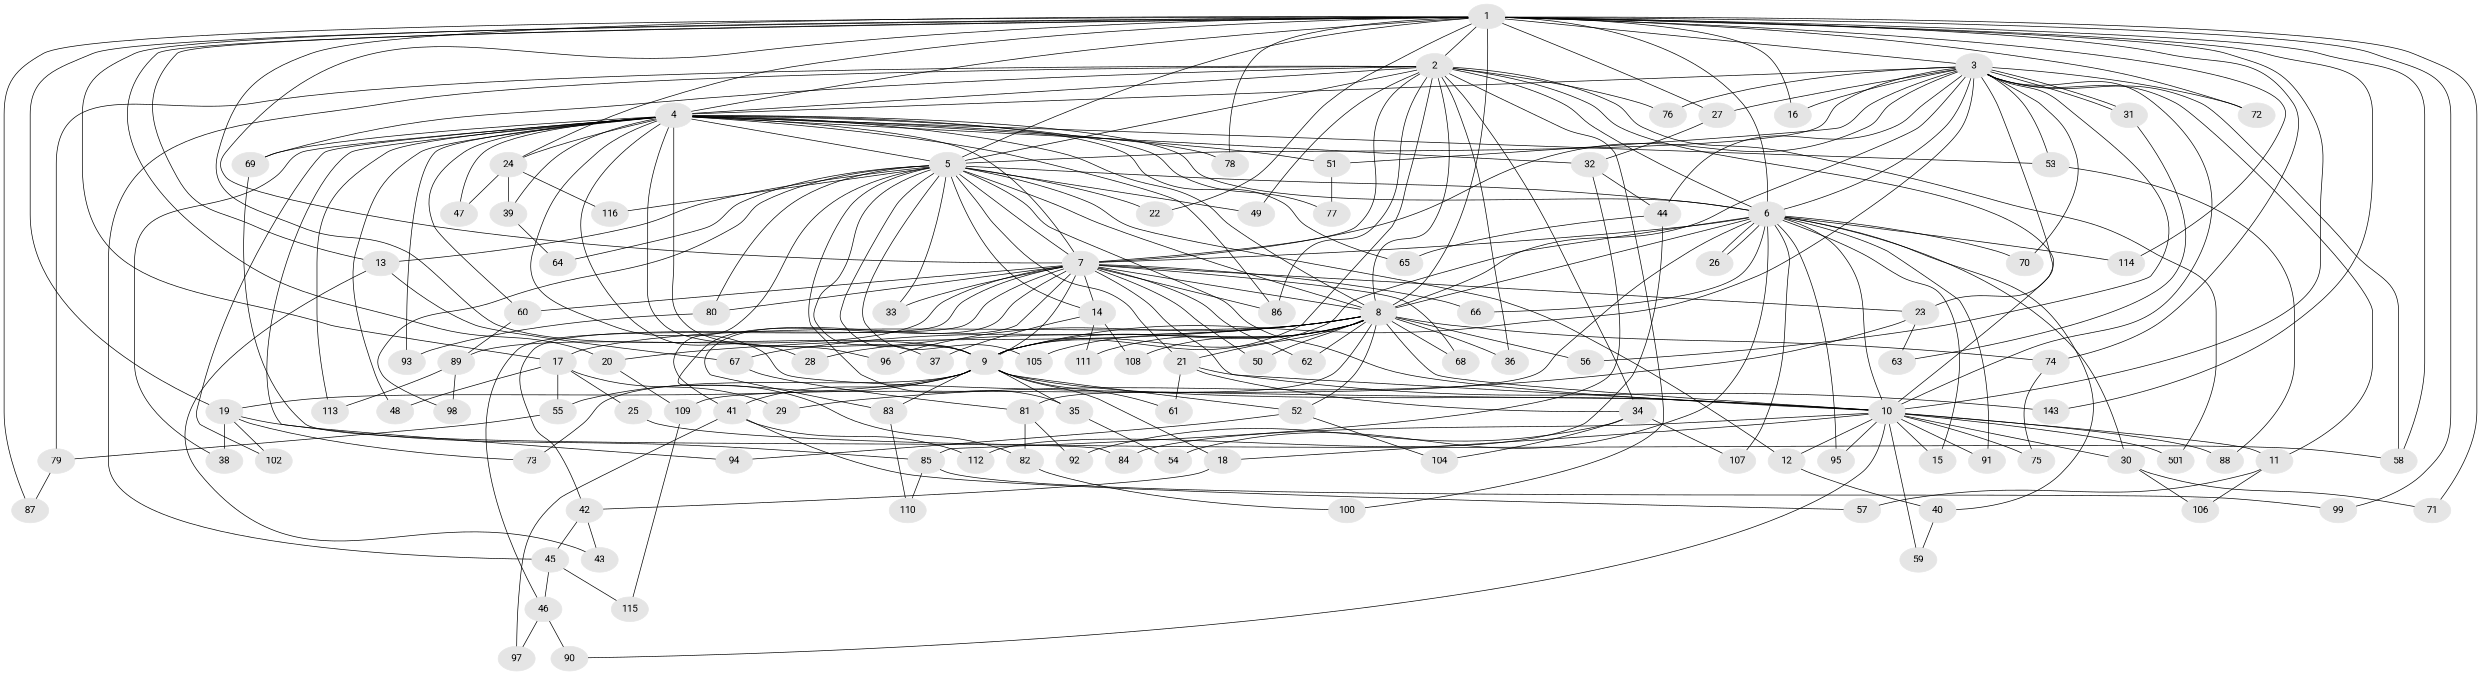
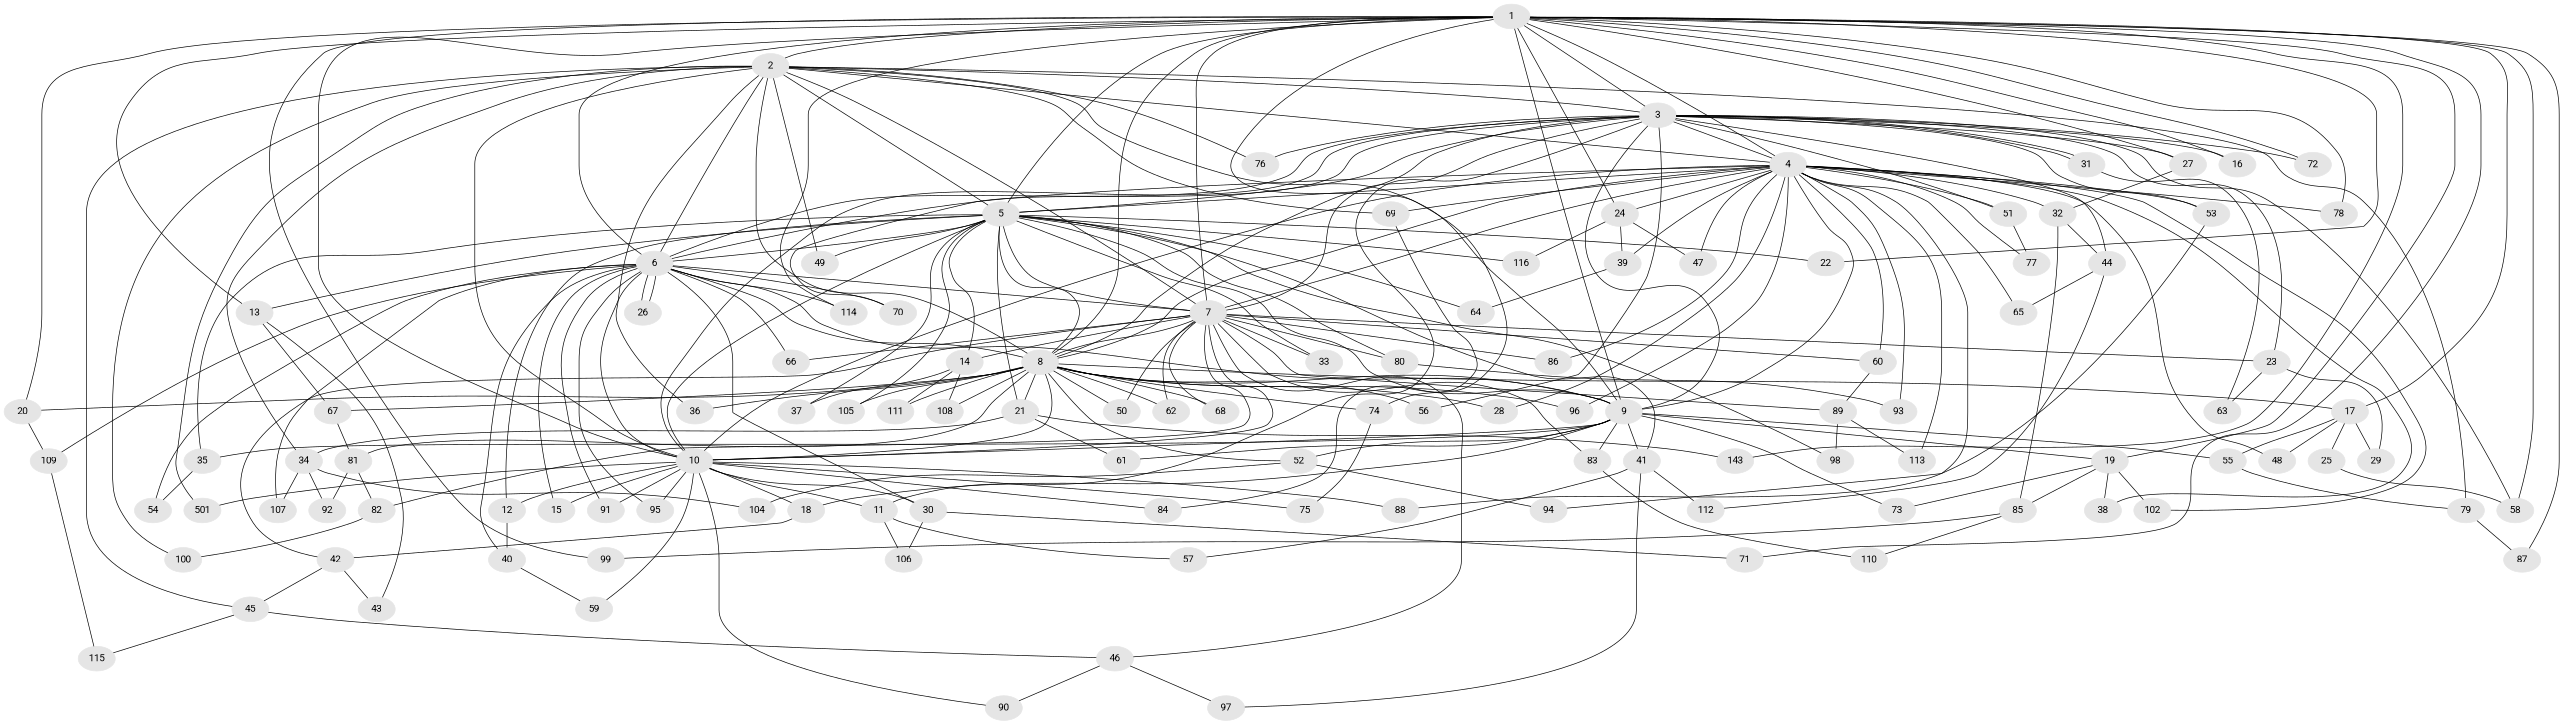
(1383, 215) -> (1215, 81)
(1049, 318) -> none
